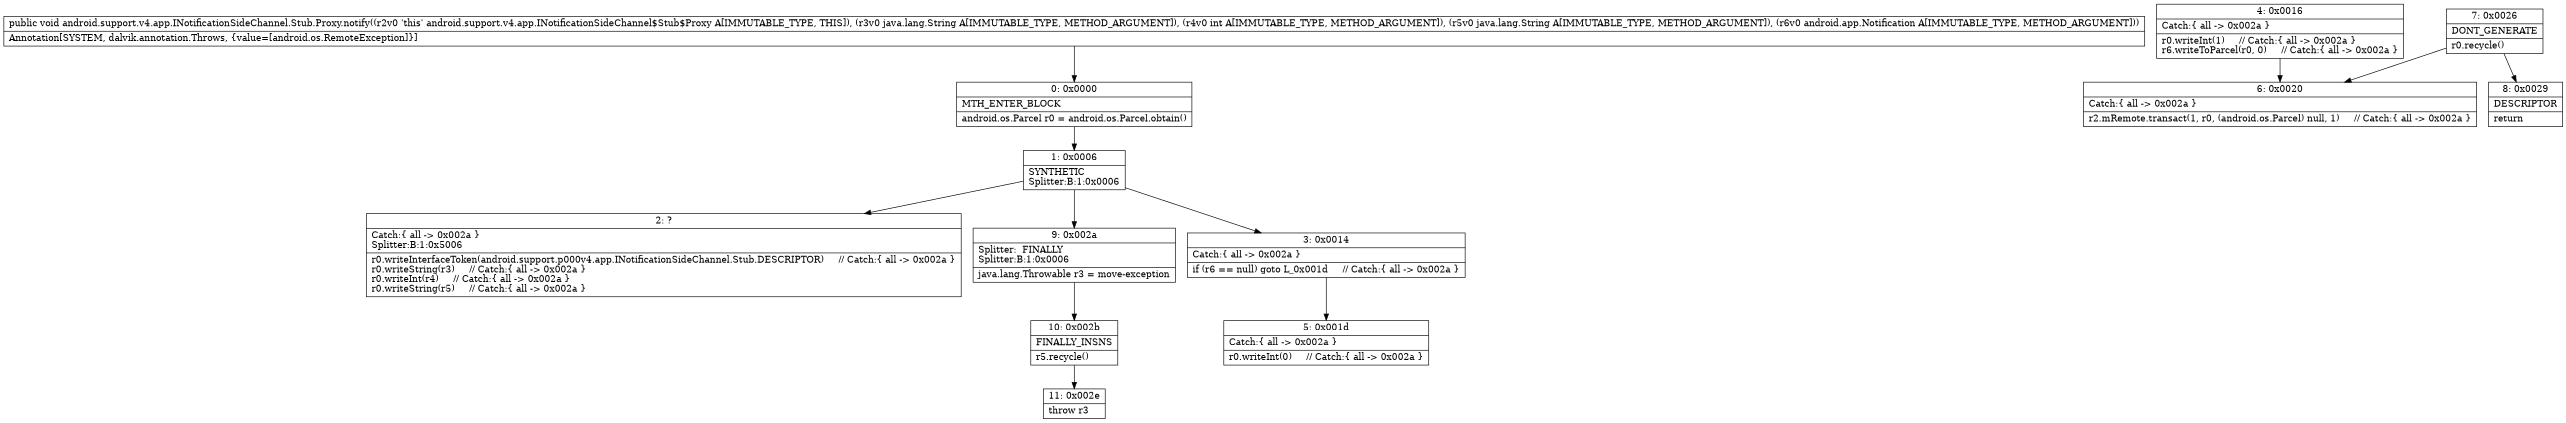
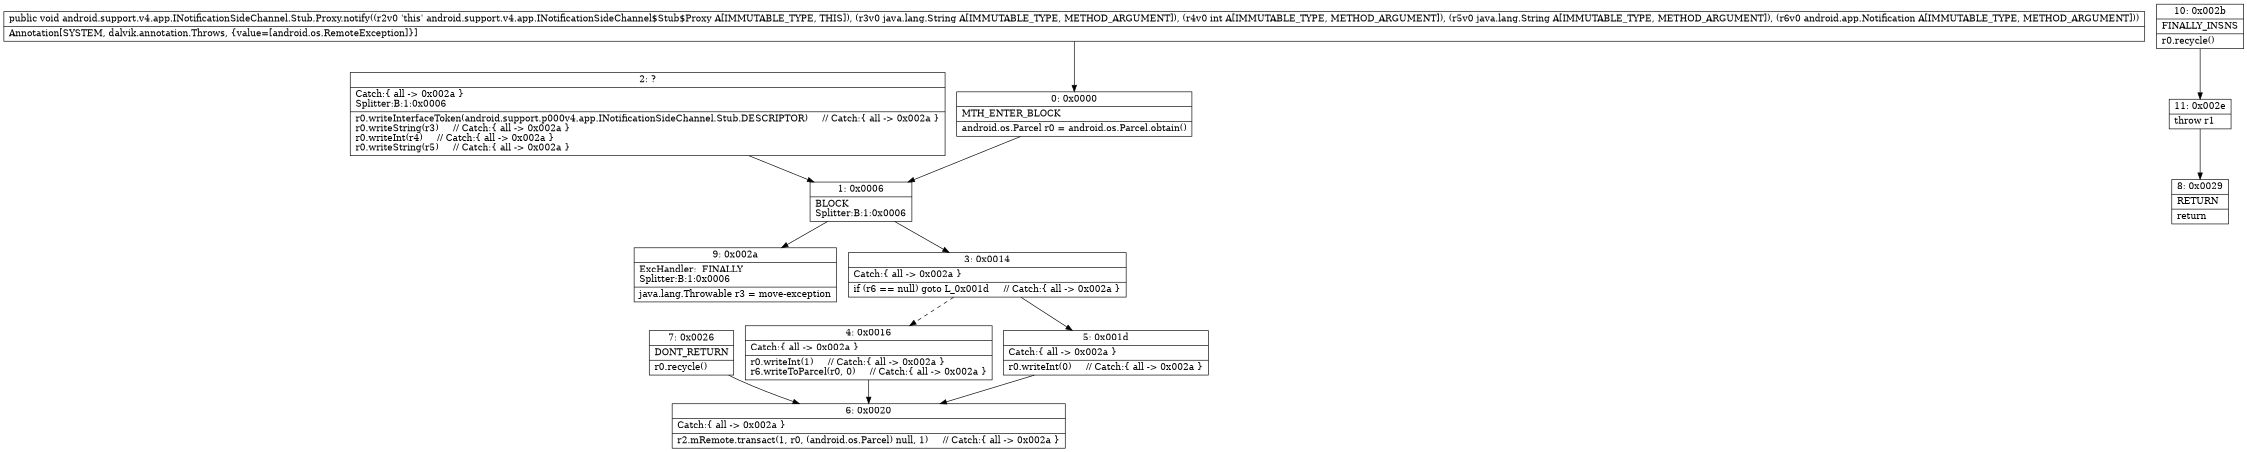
(2495, 31) -> (691, 353)
(2509, 65) -> (2200, 151)
(2526, 104) -> (2198, 201)
(1057, 172) -> (832, 204)
(947, 197) -> (778, 168)
(417, 245) -> (401, 104)
(1021, 250) -> (691, 270)
(1074, 298) -> none
none -> (934, 310)
(1062, 357) -> (2188, 41)
none -> (990, 388)
(1069, 411) -> (2195, 121)
